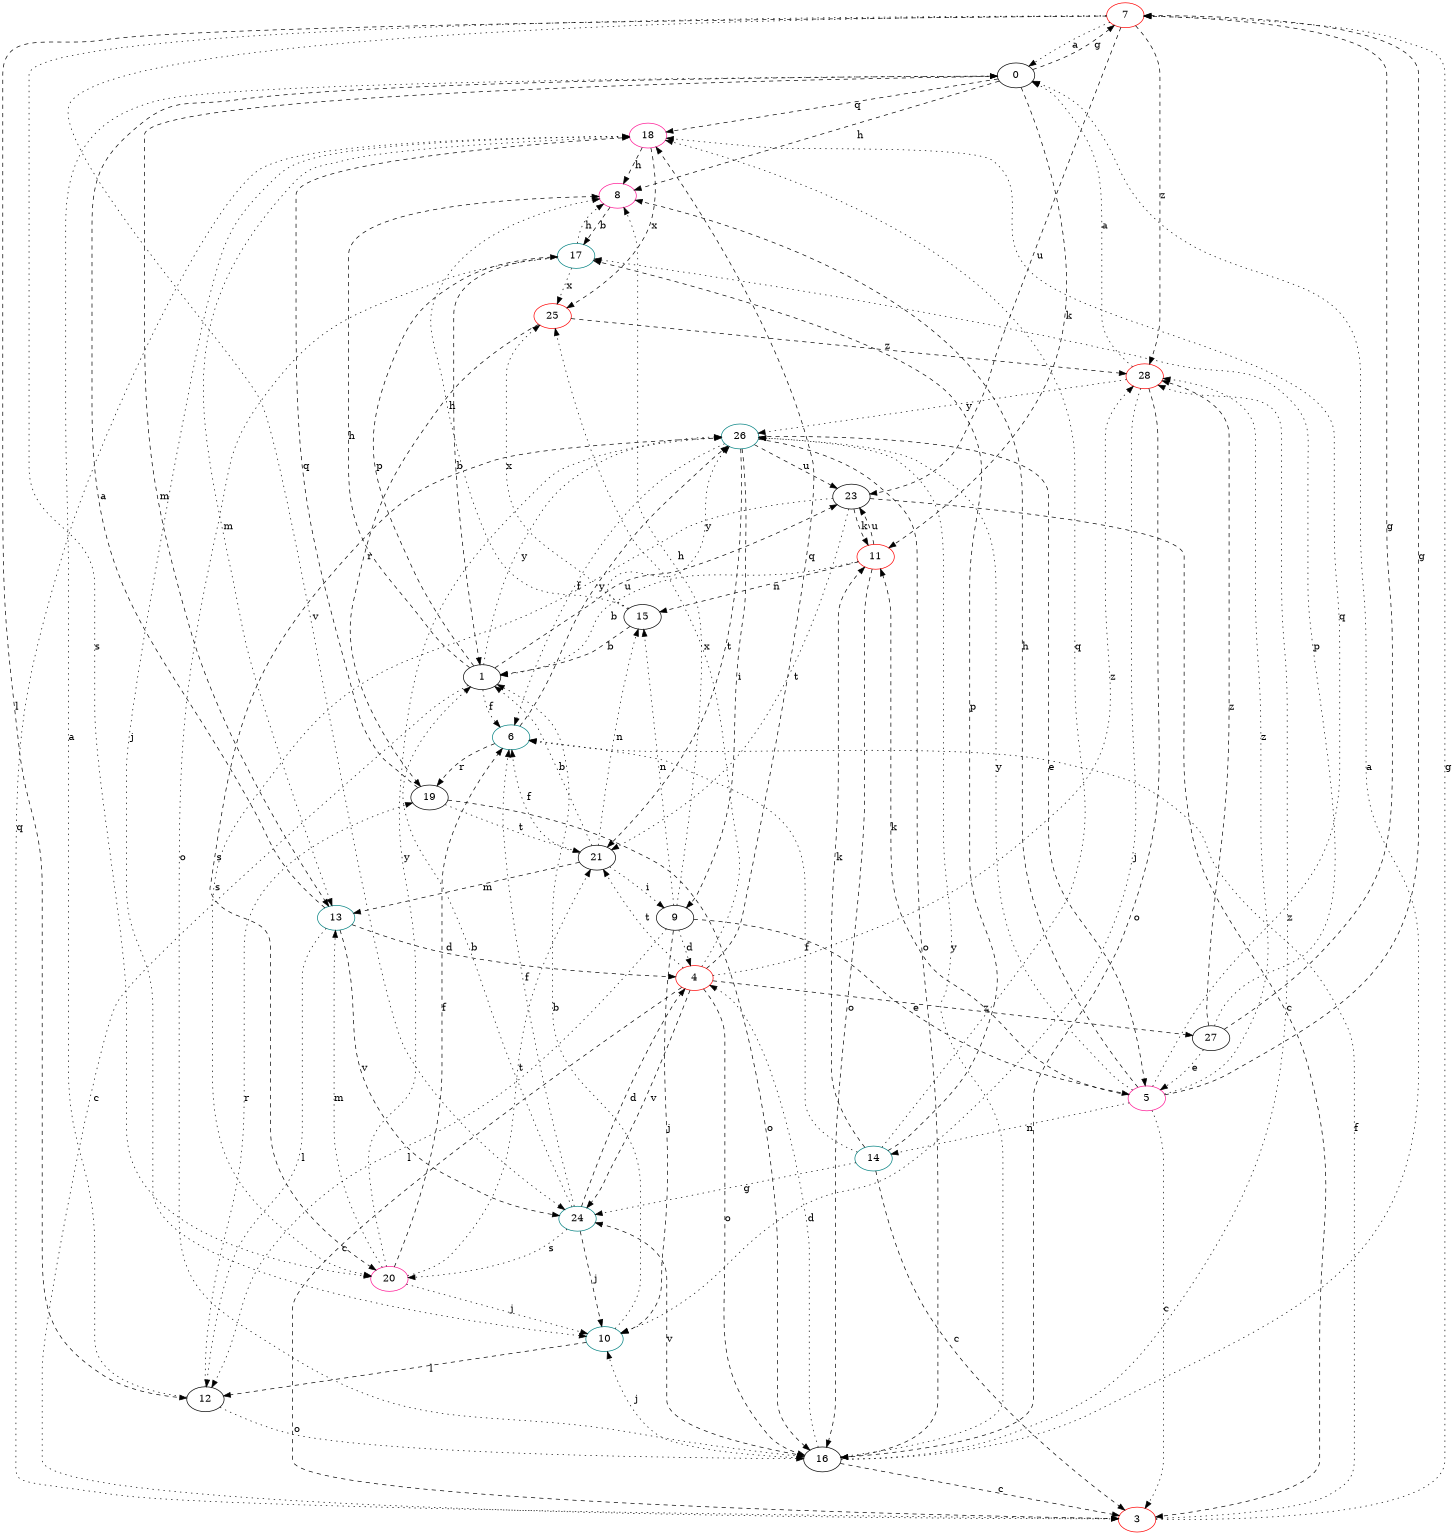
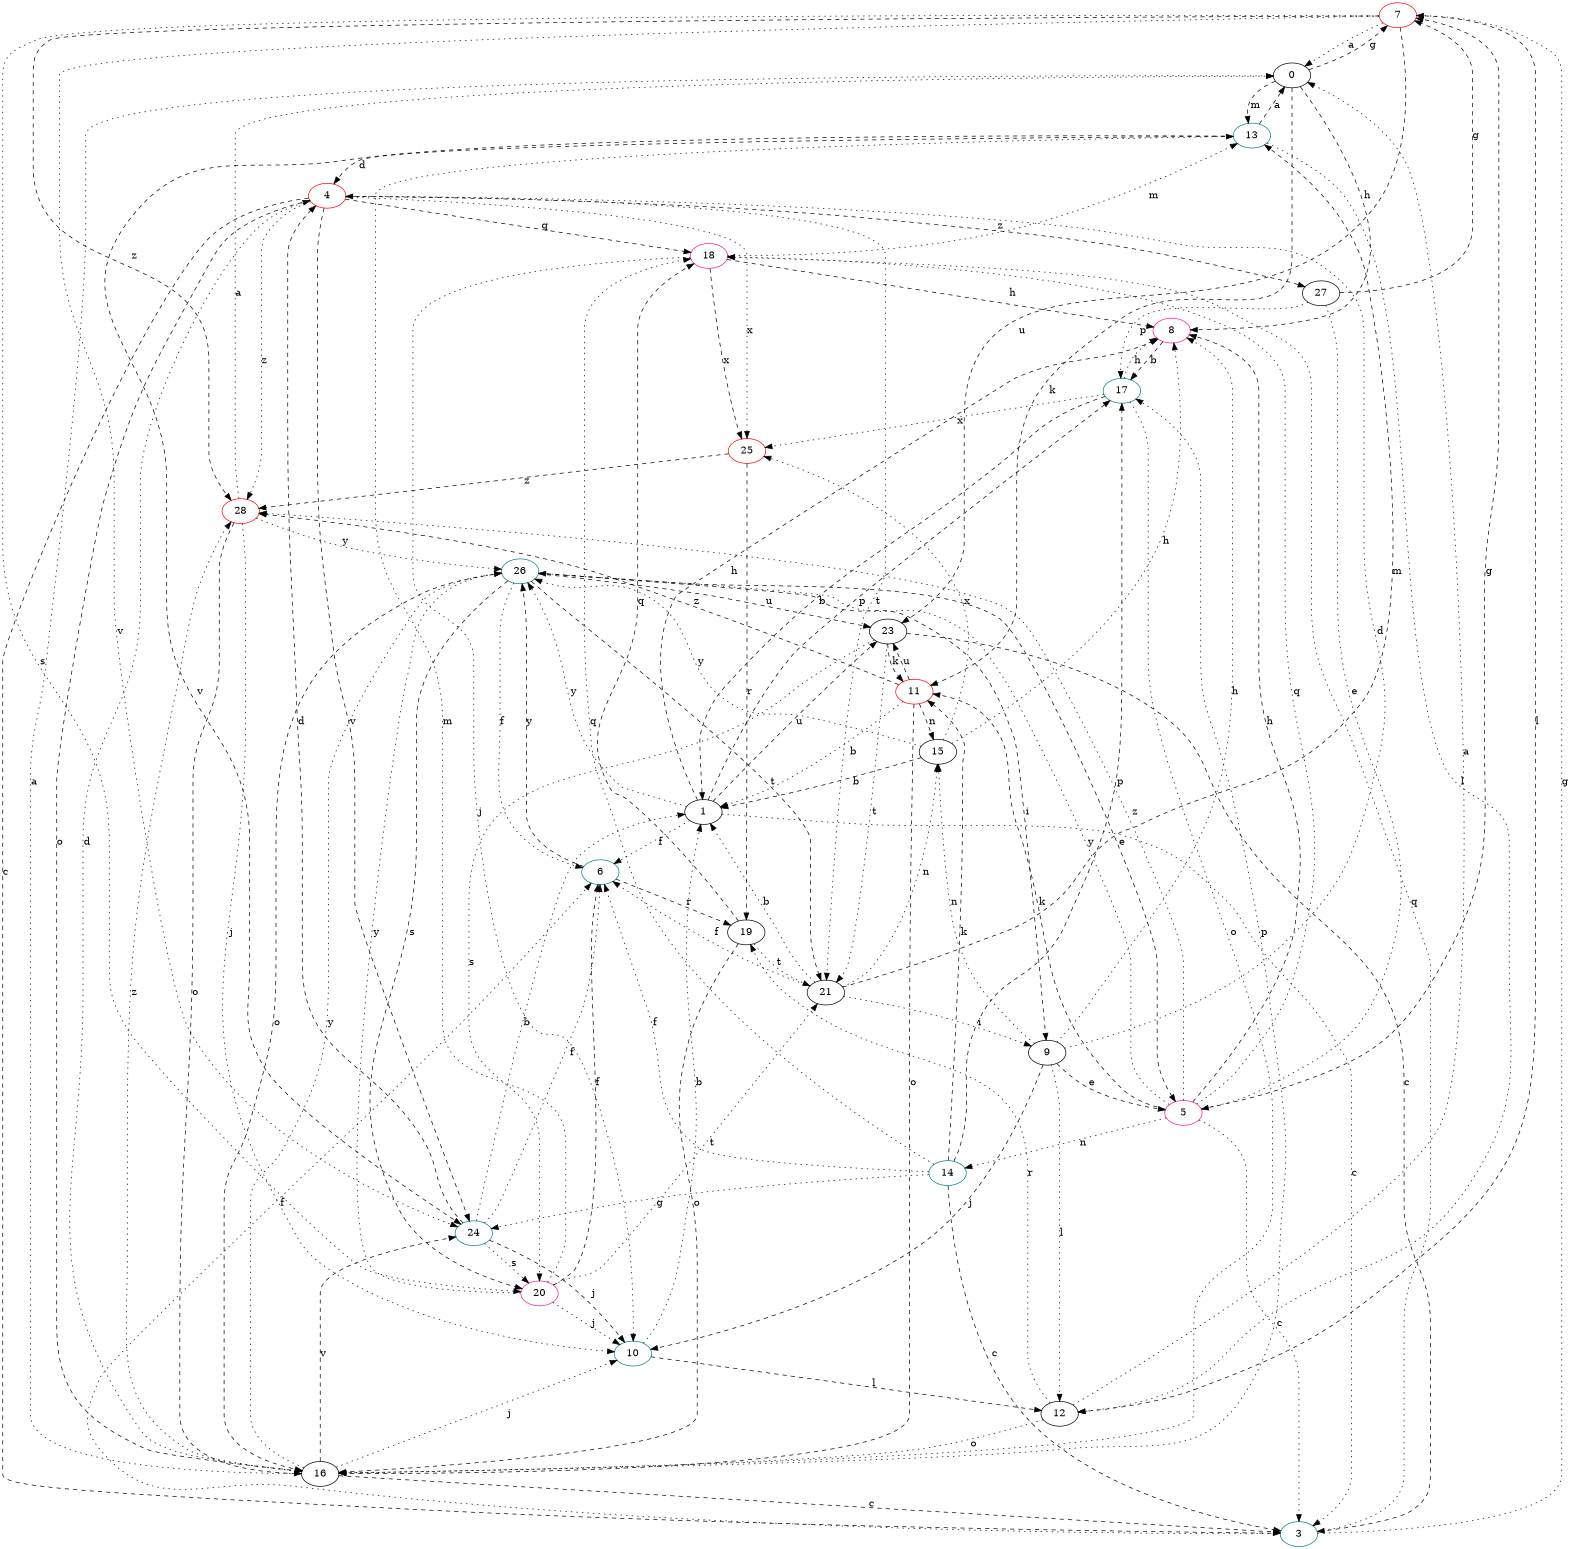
(836, 105) -> none
(1229, 688) -> (590, 571)
none -> (1268, 1346)
(1137, 1520) -> (1299, 1534)
